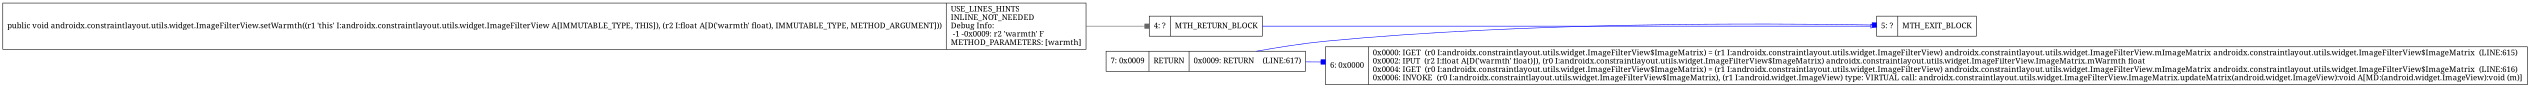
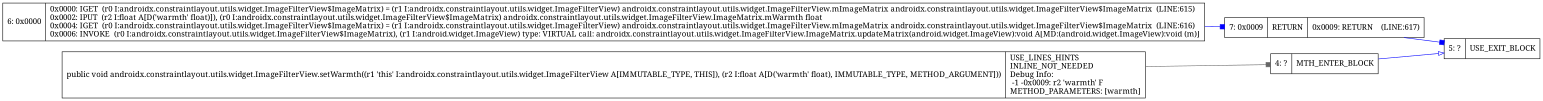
(1216, 26) -> (1335, 63)
(1937, 26) -> (1503, 48)
(1313, 62) -> (1212, 27)
